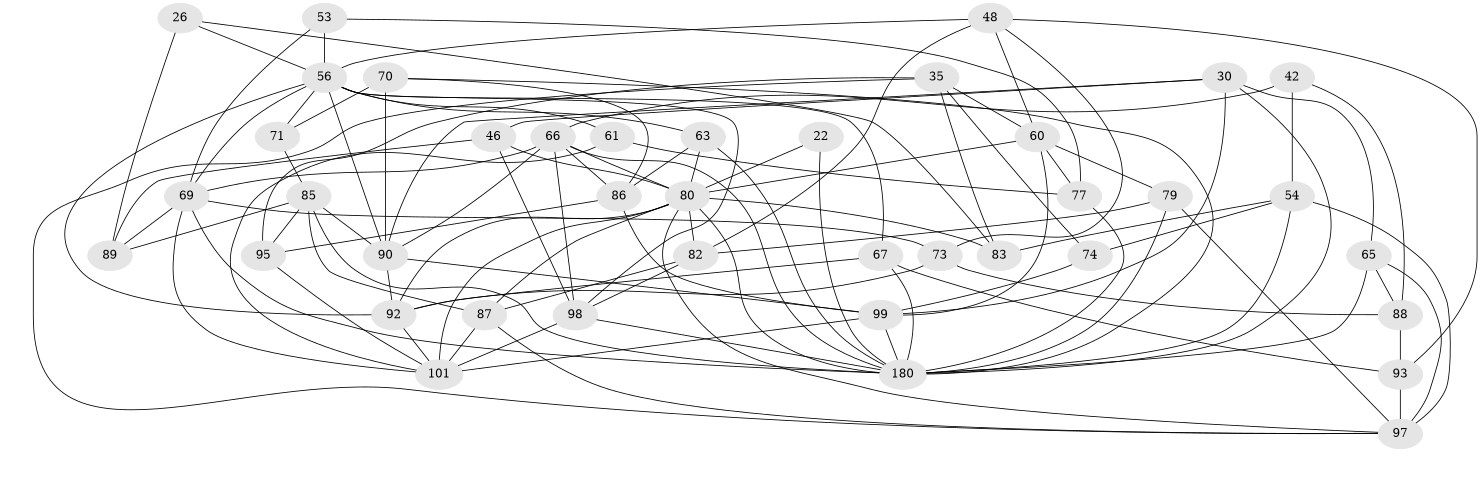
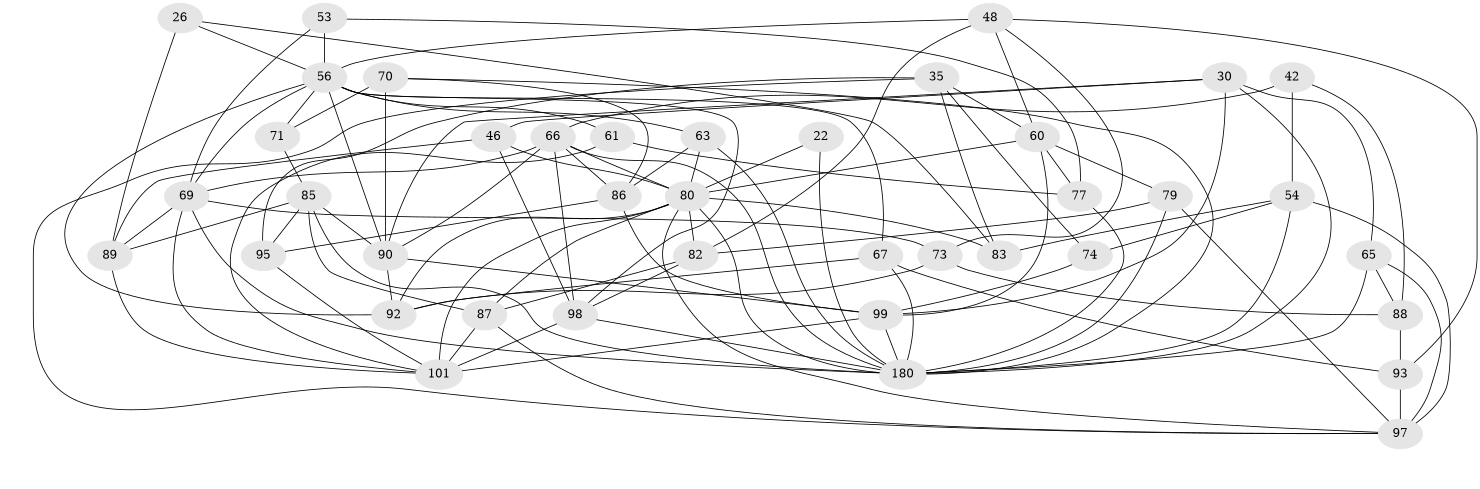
(417, 345) -> (243, 359)
